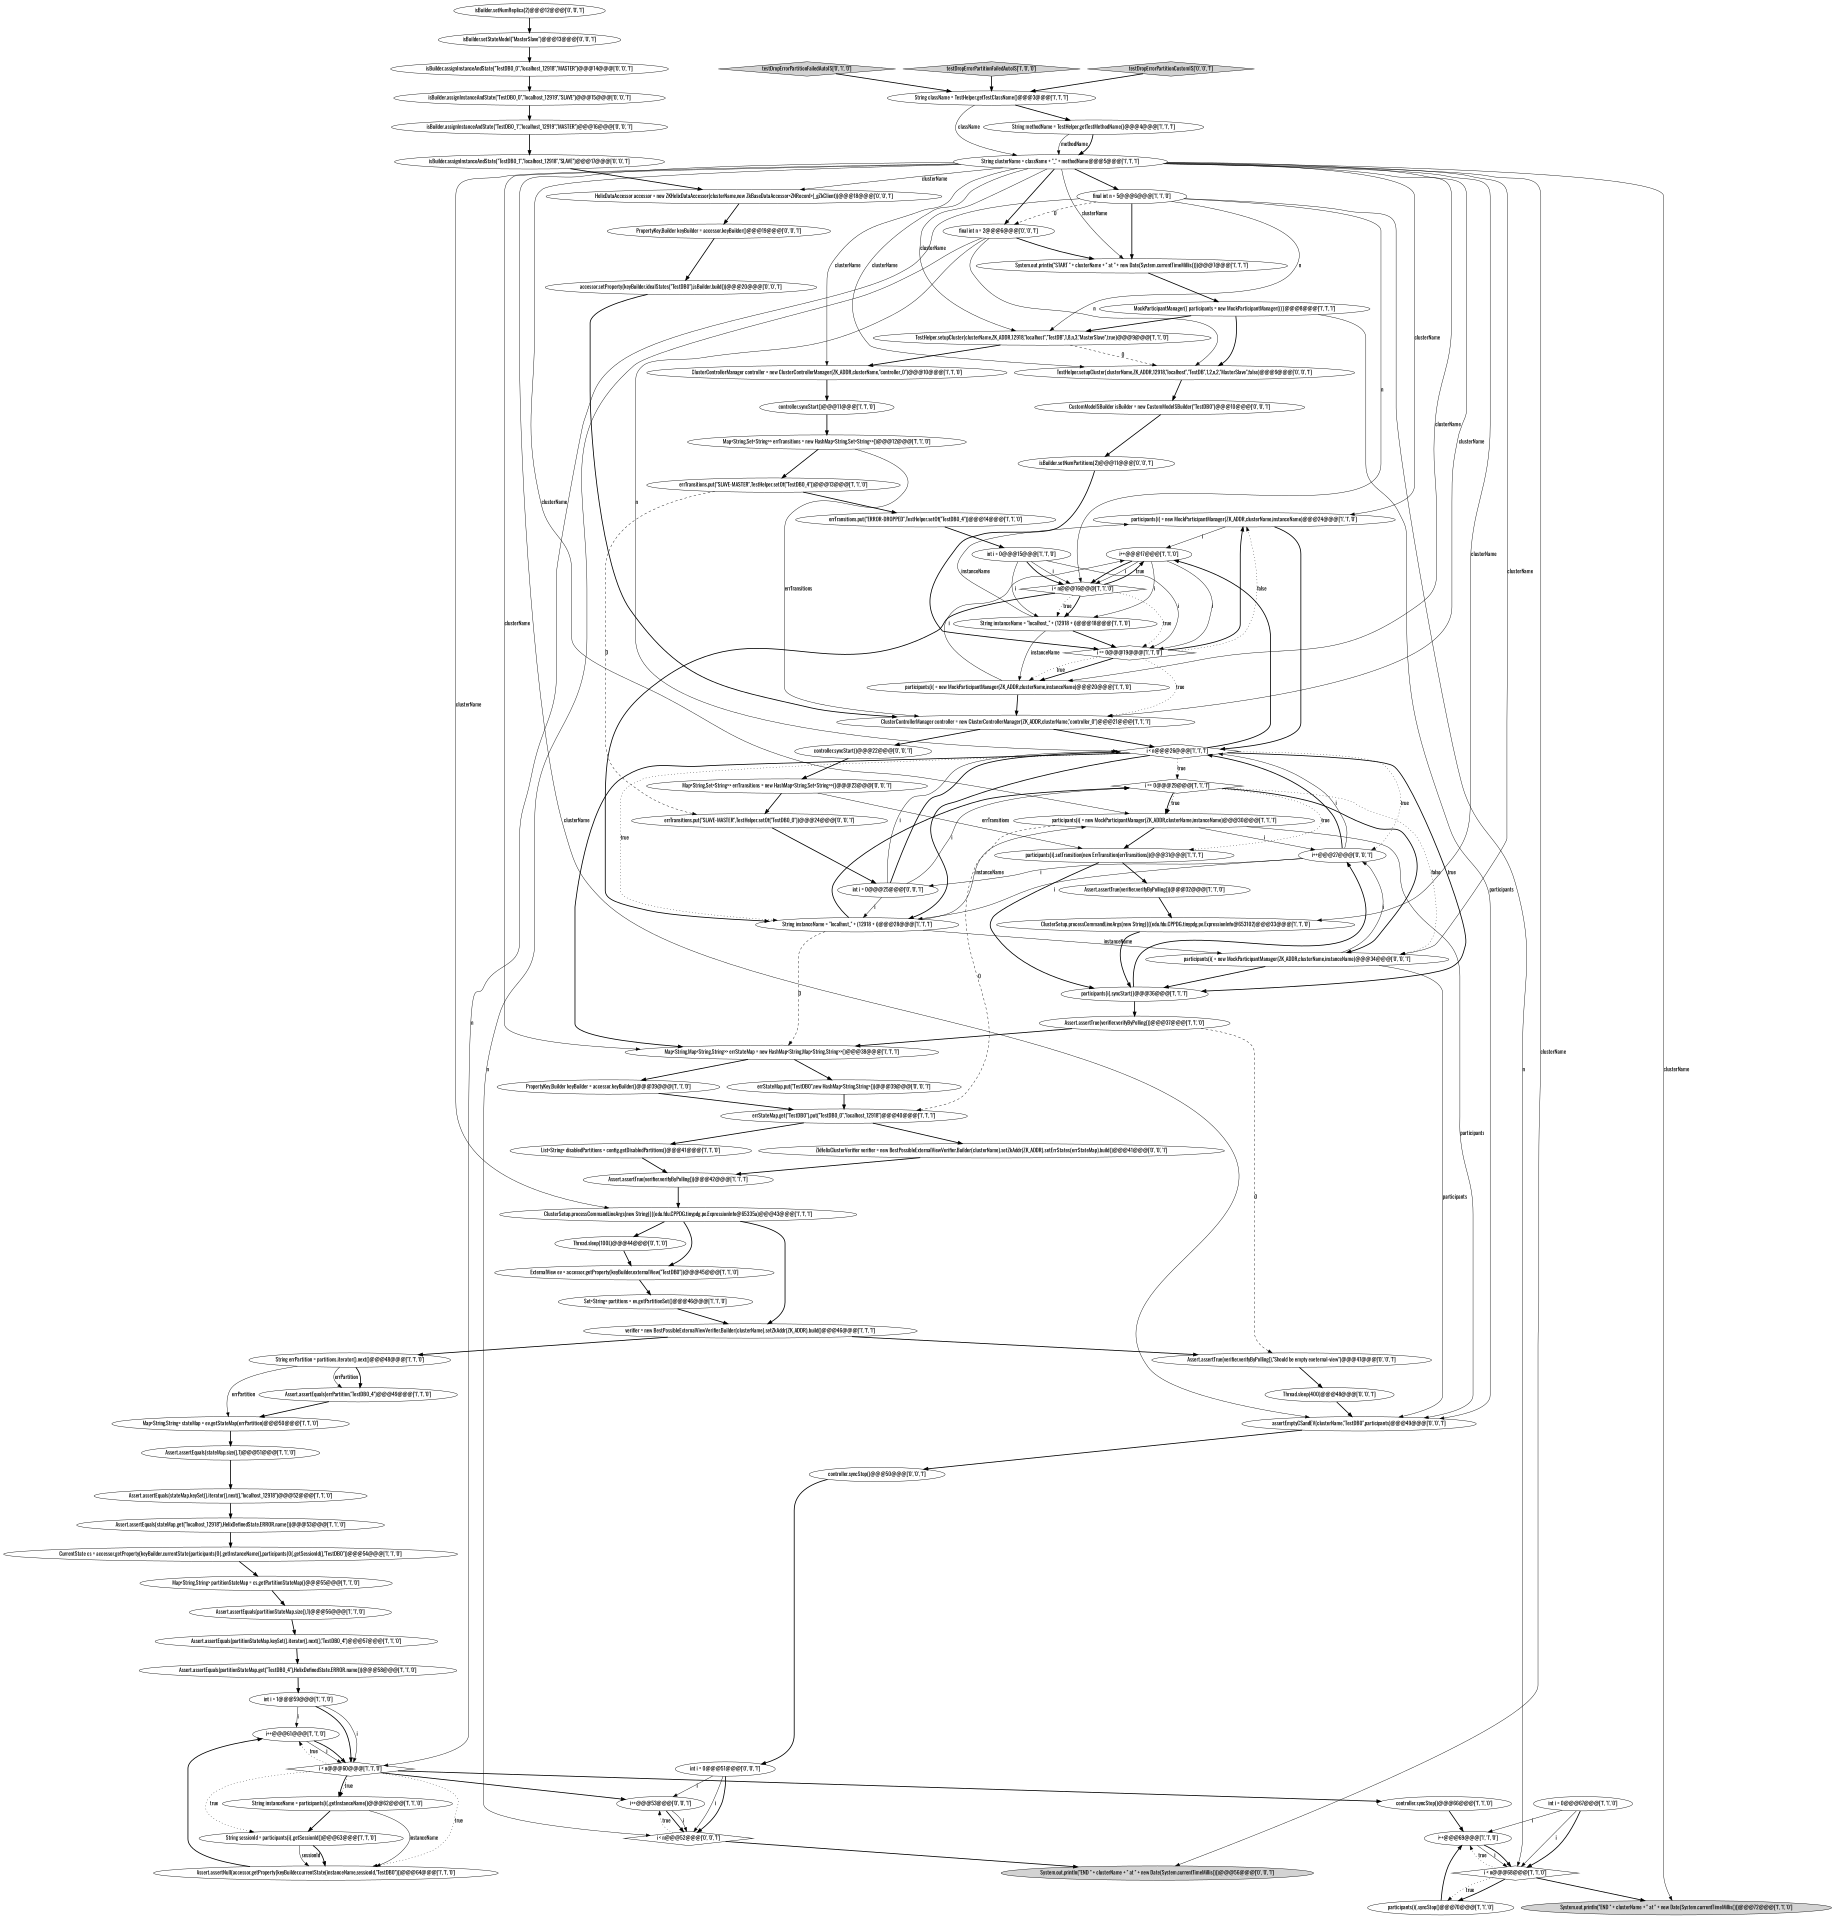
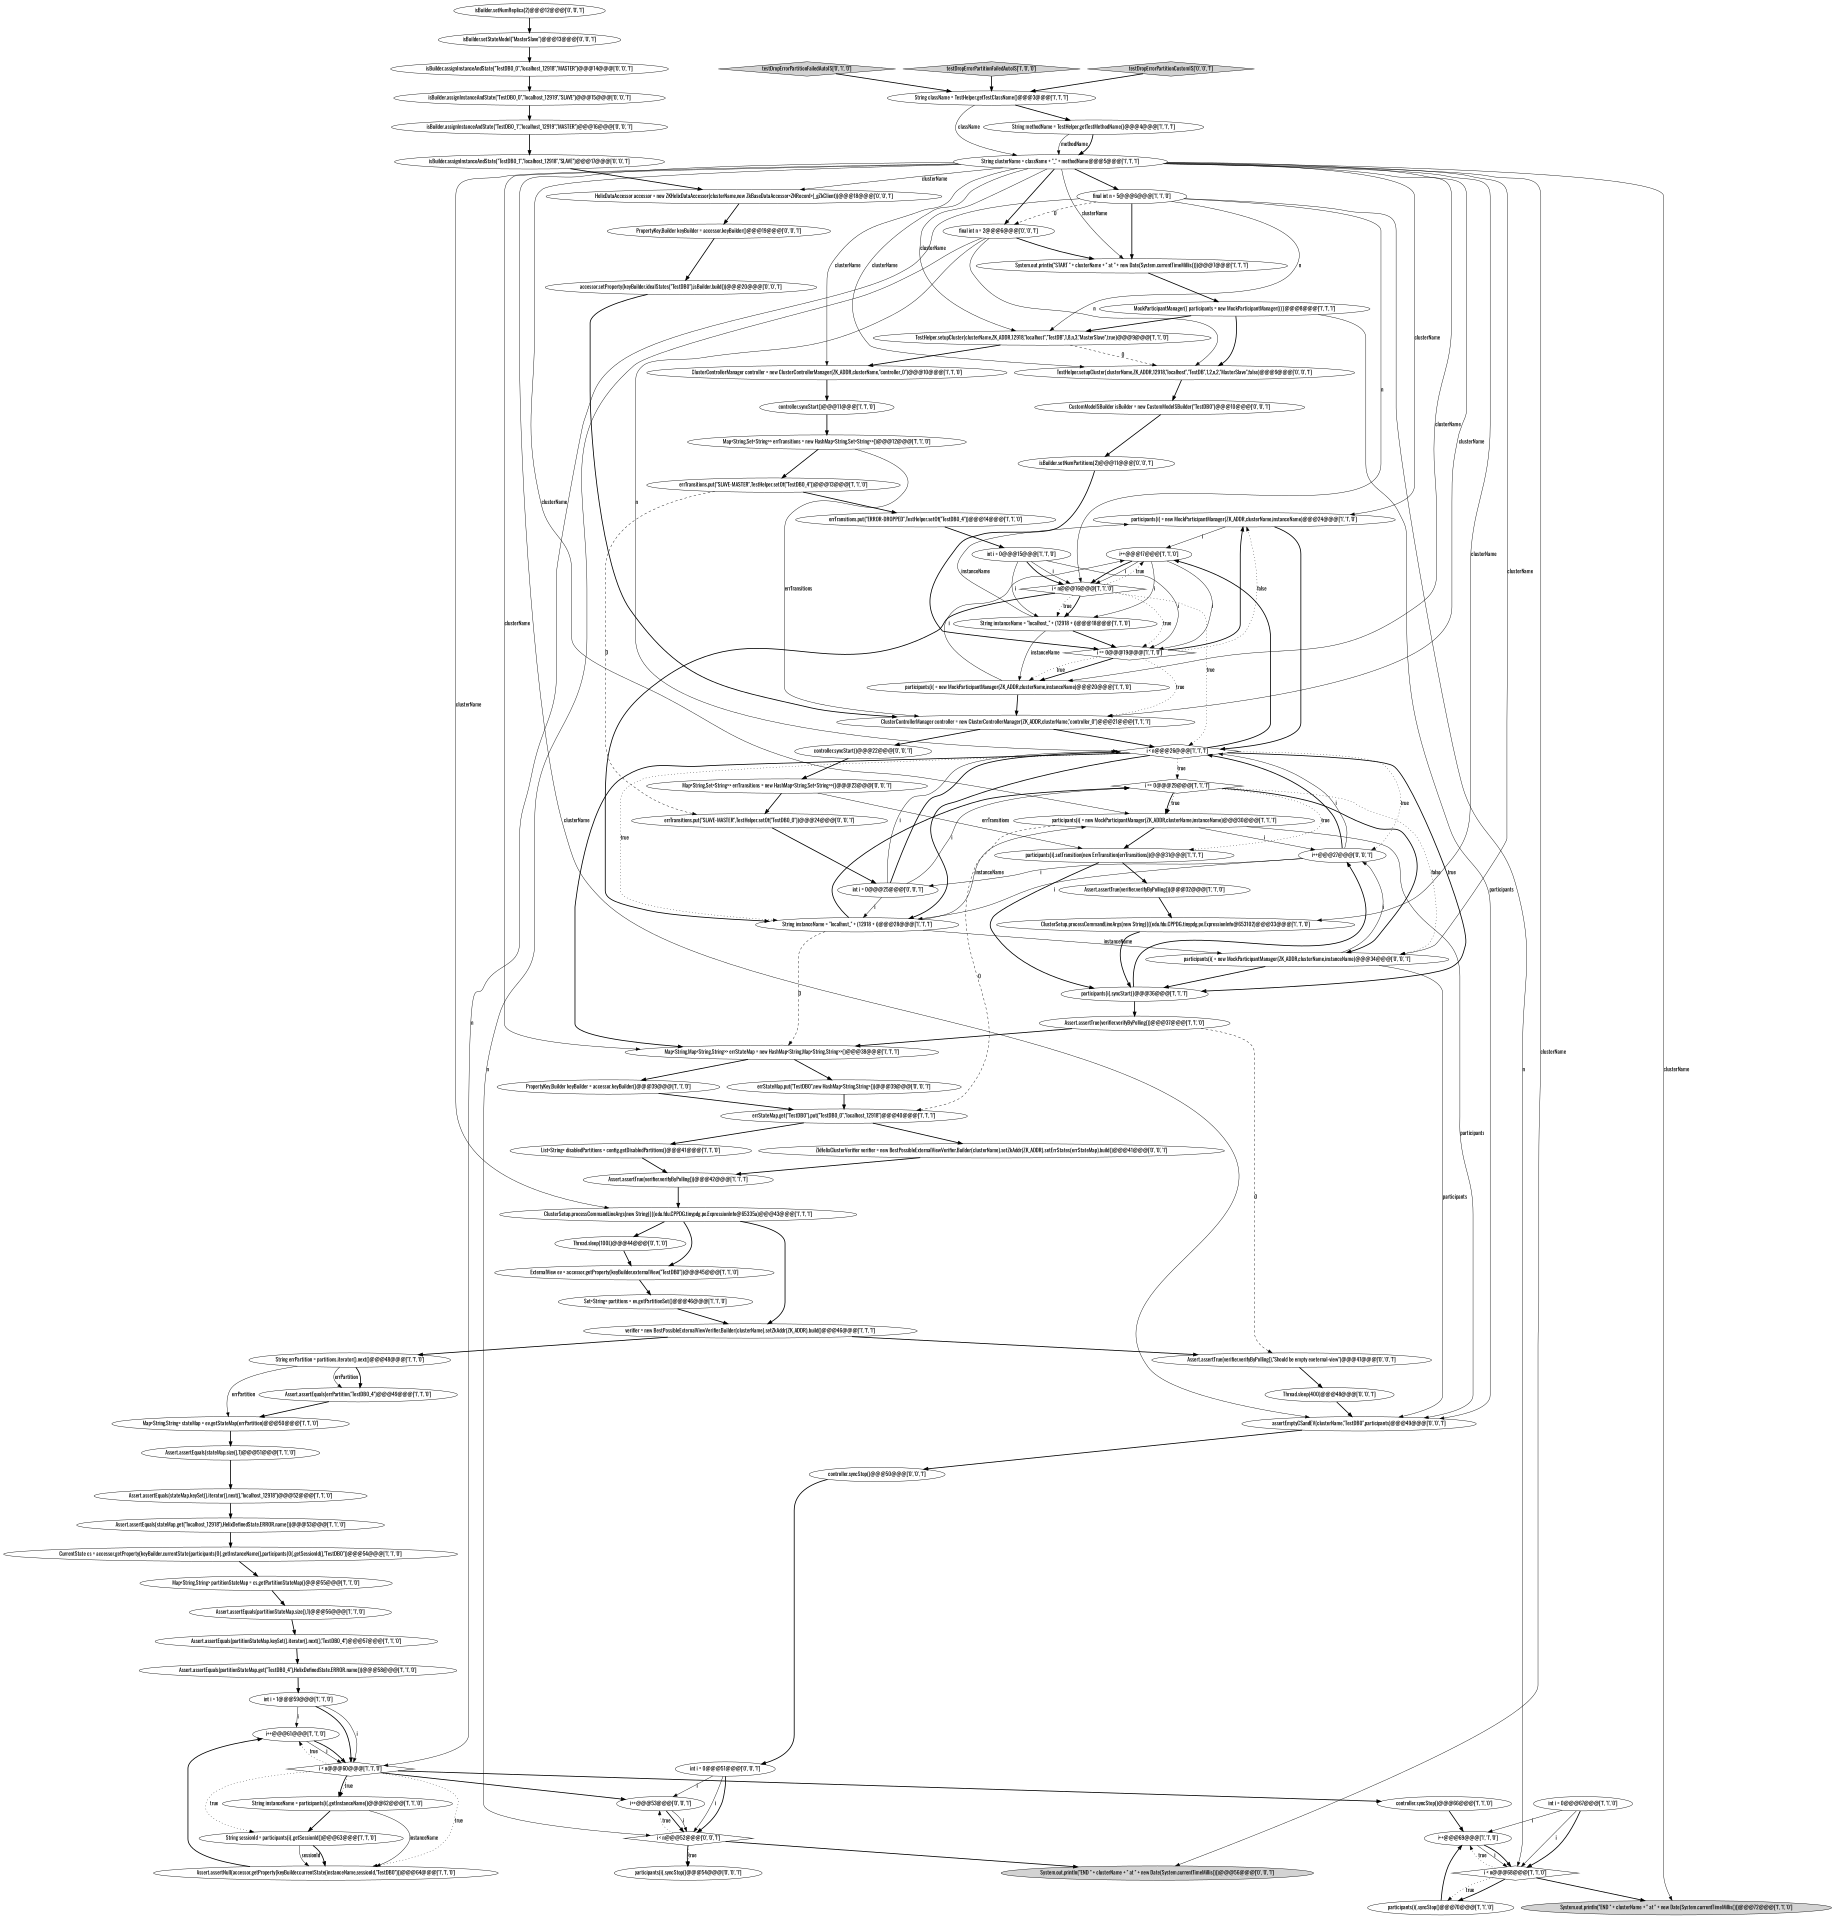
(1121, 578) -> (1121, 578)
none -> (1206, 634)
none -> (688, 1873)
